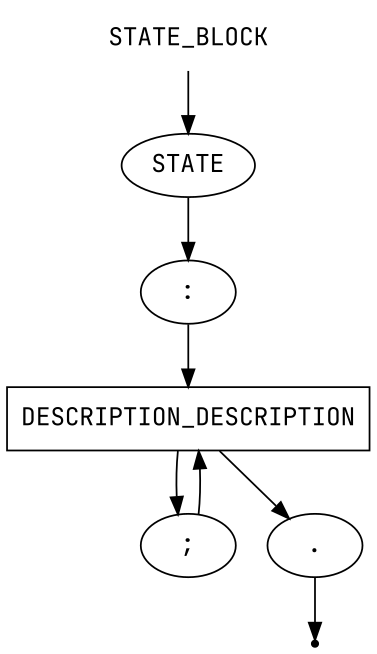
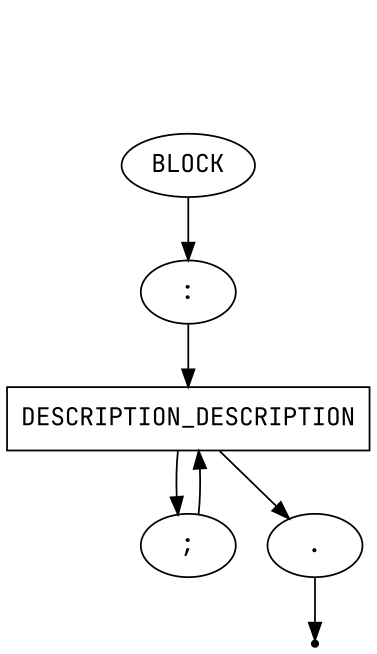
(188, 39) -> none
(188, 165) -> (188, 165)
